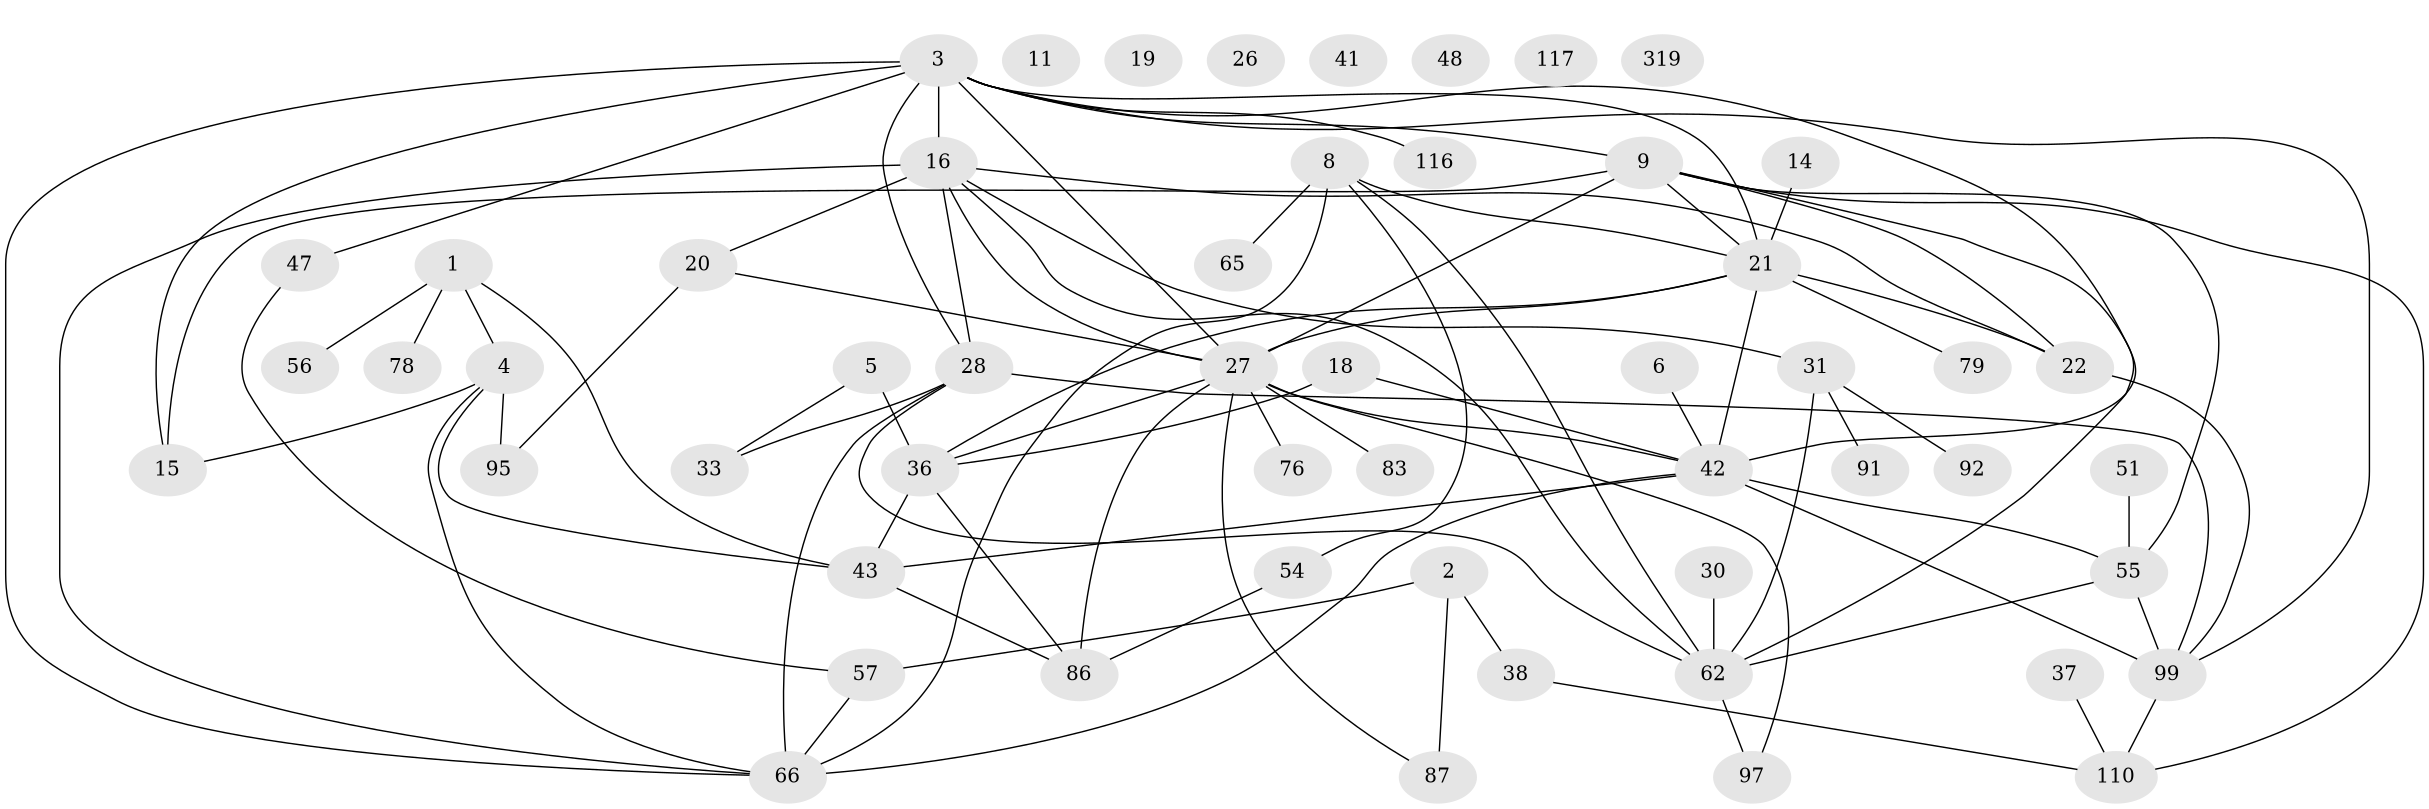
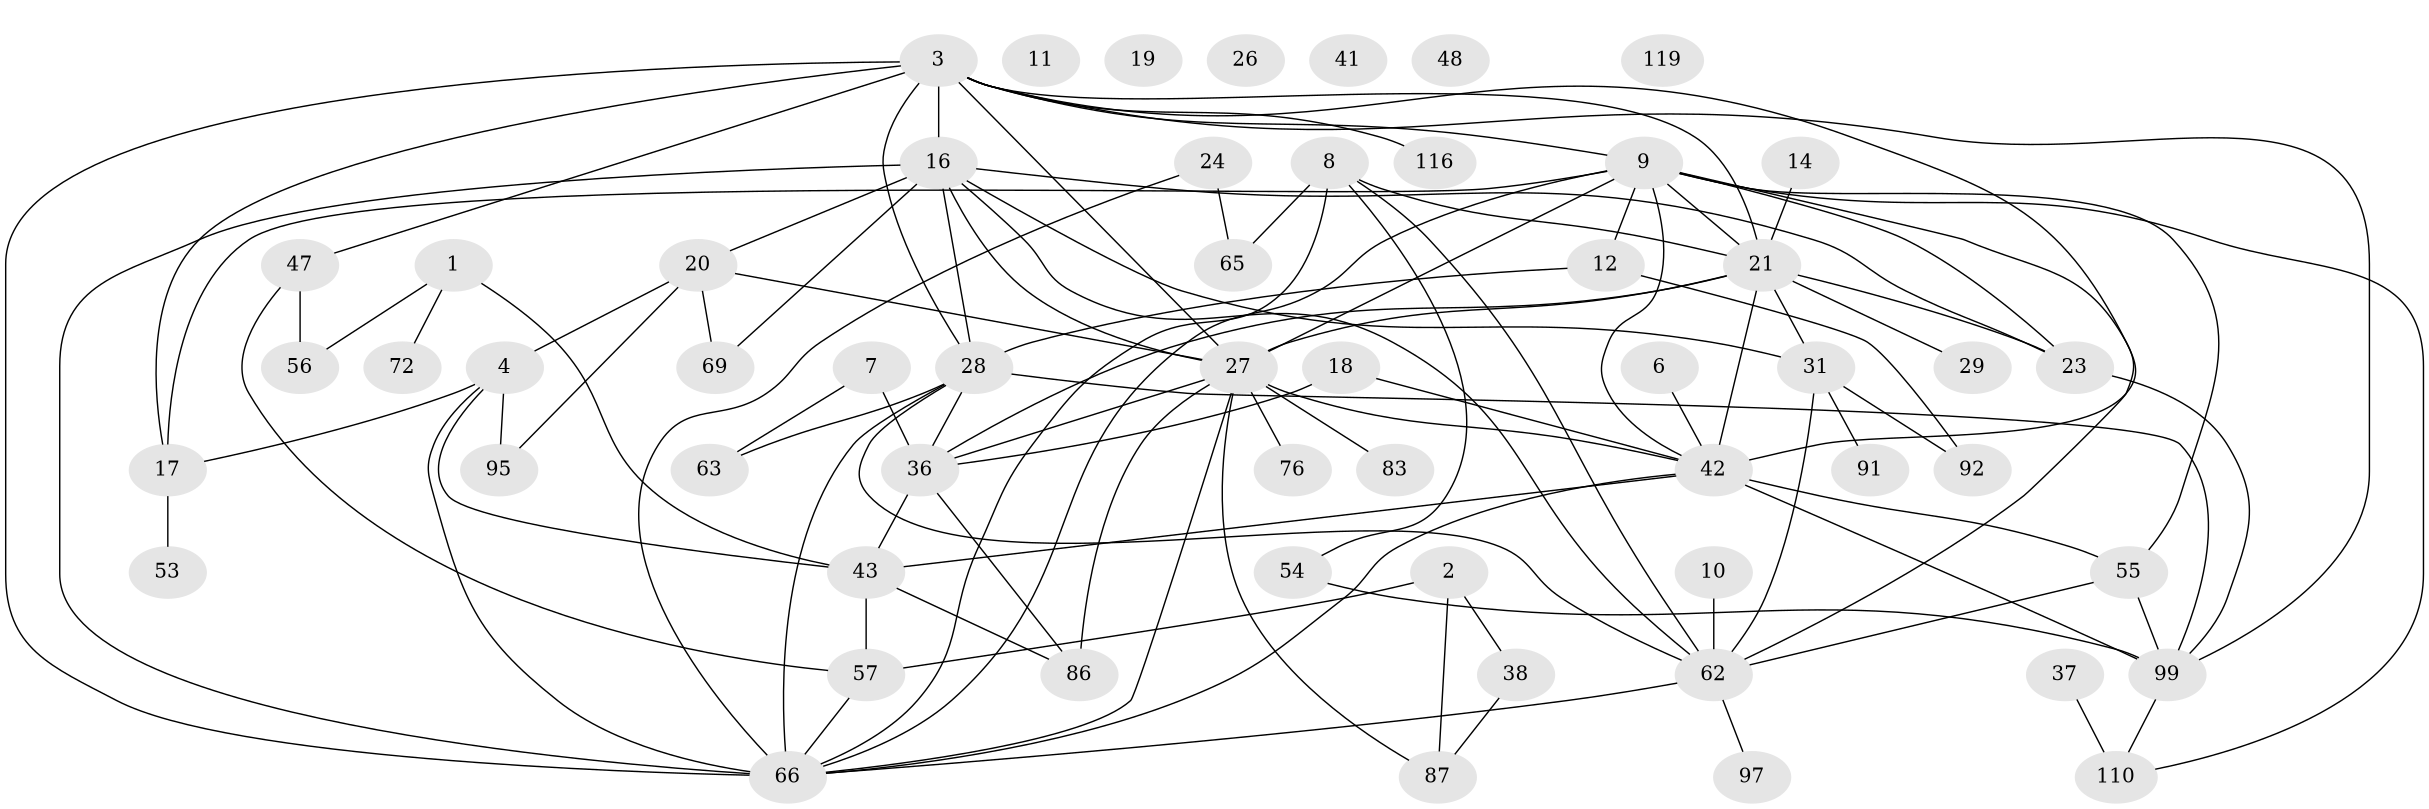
(1556, 61) -> none
(1663, 61) -> (1663, 61)
none -> (1213, 163)
none -> (1606, 265)
none -> (300, 317)
(479, 317) -> (602, 316)
none -> (1627, 320)
none -> (1794, 326)
none -> (1162, 365)
(402, 368) -> (402, 368)
none -> (715, 368)
(872, 368) -> (872, 368)
(1973, 368) -> (1973, 368)
(2075, 368) -> (2075, 368)
none -> (947, 419)
(168, 470) -> (168, 470)
(710, 470) -> (710, 470)
(2129, 470) -> none
(1640, 493) -> (1132, 697)
none -> (168, 573)
(1714, 573) -> (1714, 573)
(1213, 611) -> (1735, 612)
none -> (866, 624)
(1815, 726) -> (1477, 726)
none -> (1253, 736)
